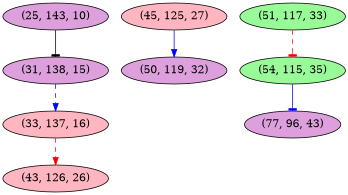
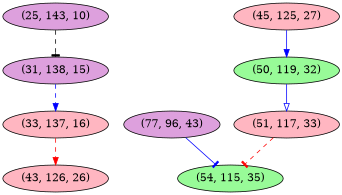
(293, 16) -> (287, 124)
(56, 42) -> (56, 42)
(174, 70) -> (287, 70)
none -> (287, 94)
(293, 96) -> (200, 150)
